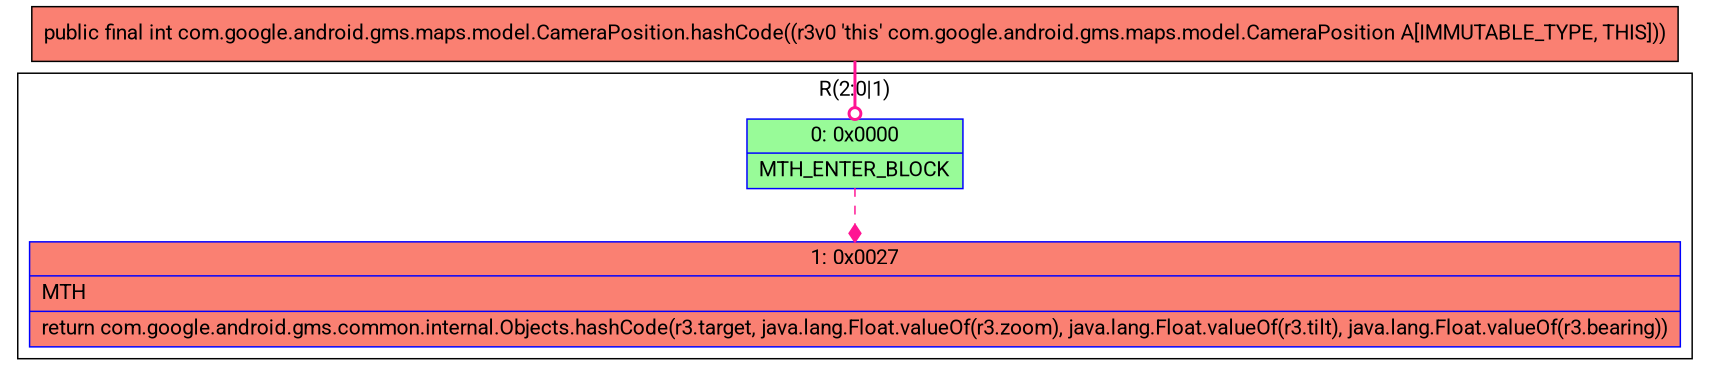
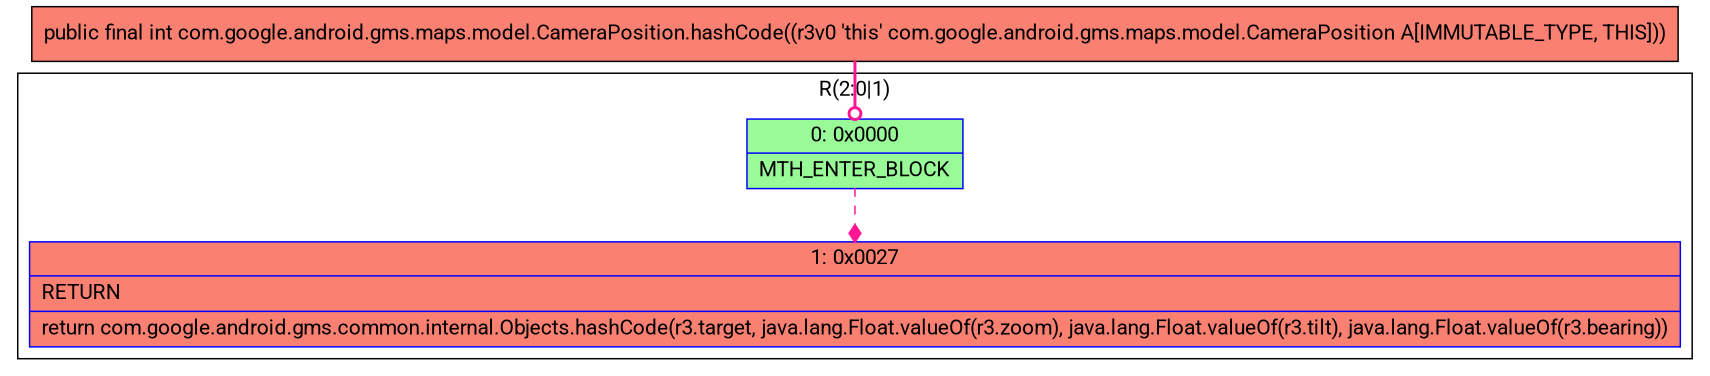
(64, 293) -> (81, 293)
